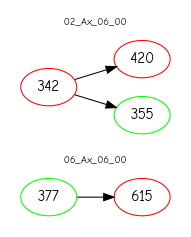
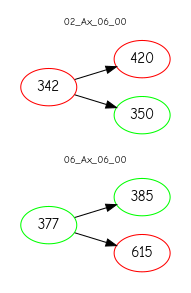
(142, 115) -> (142, 115)
none -> (142, 197)
